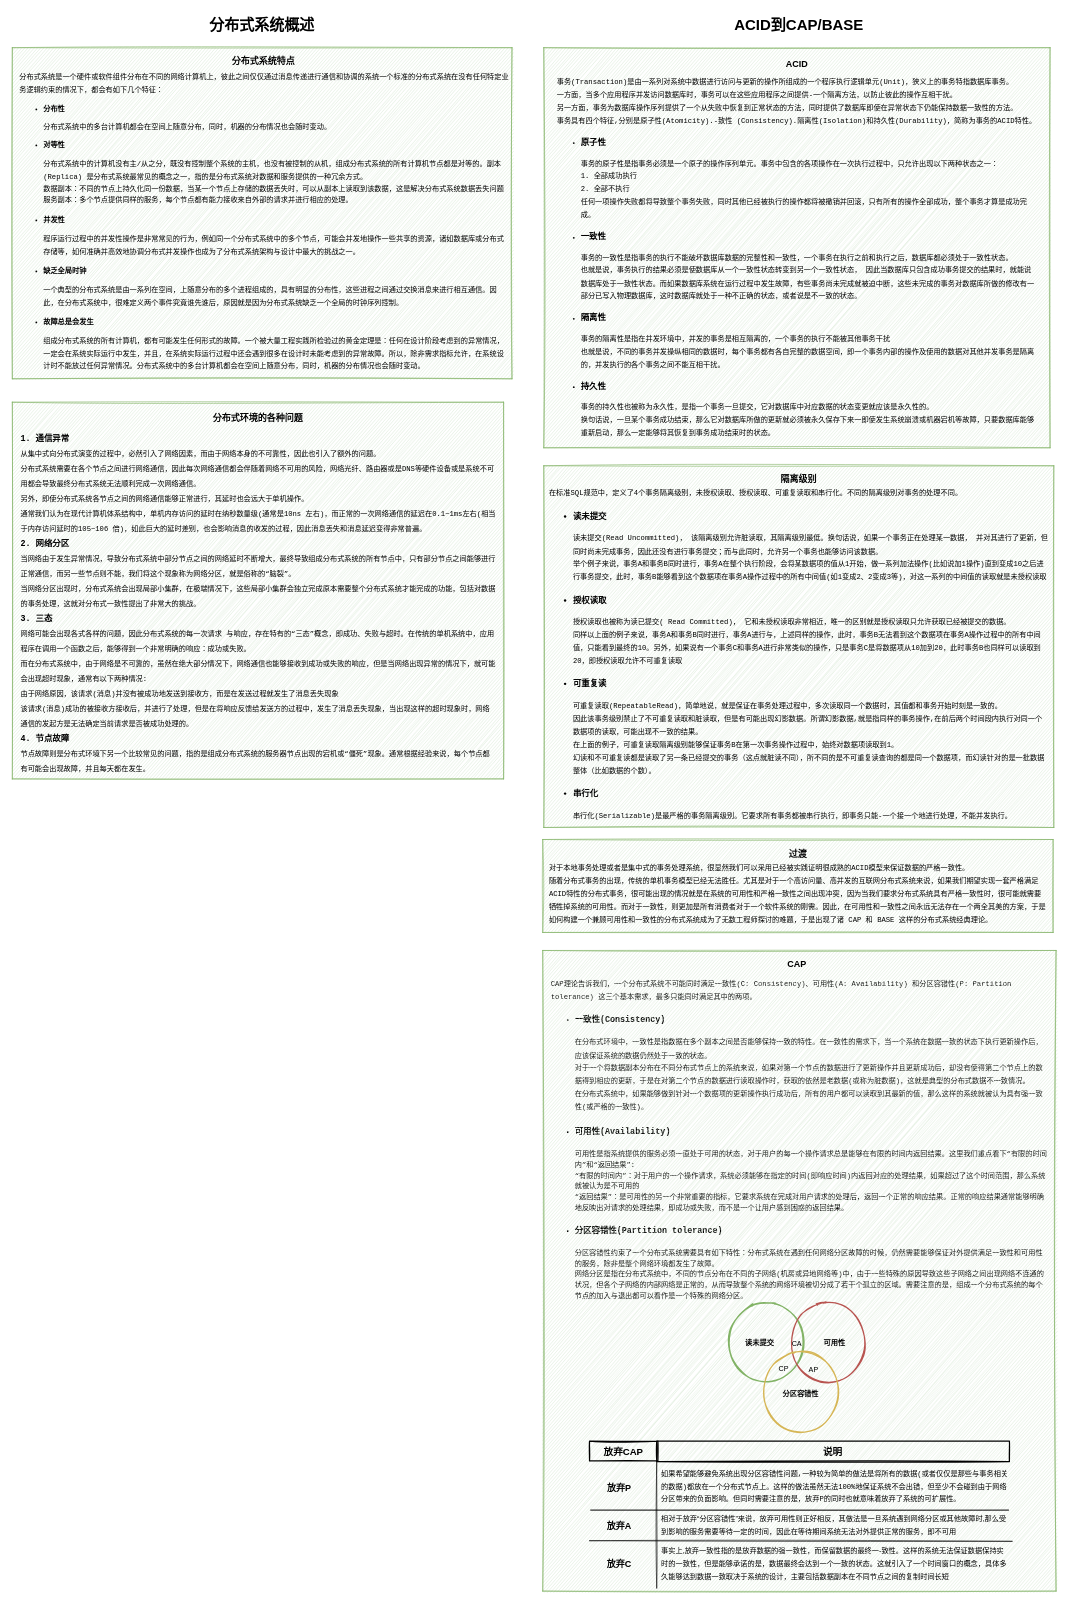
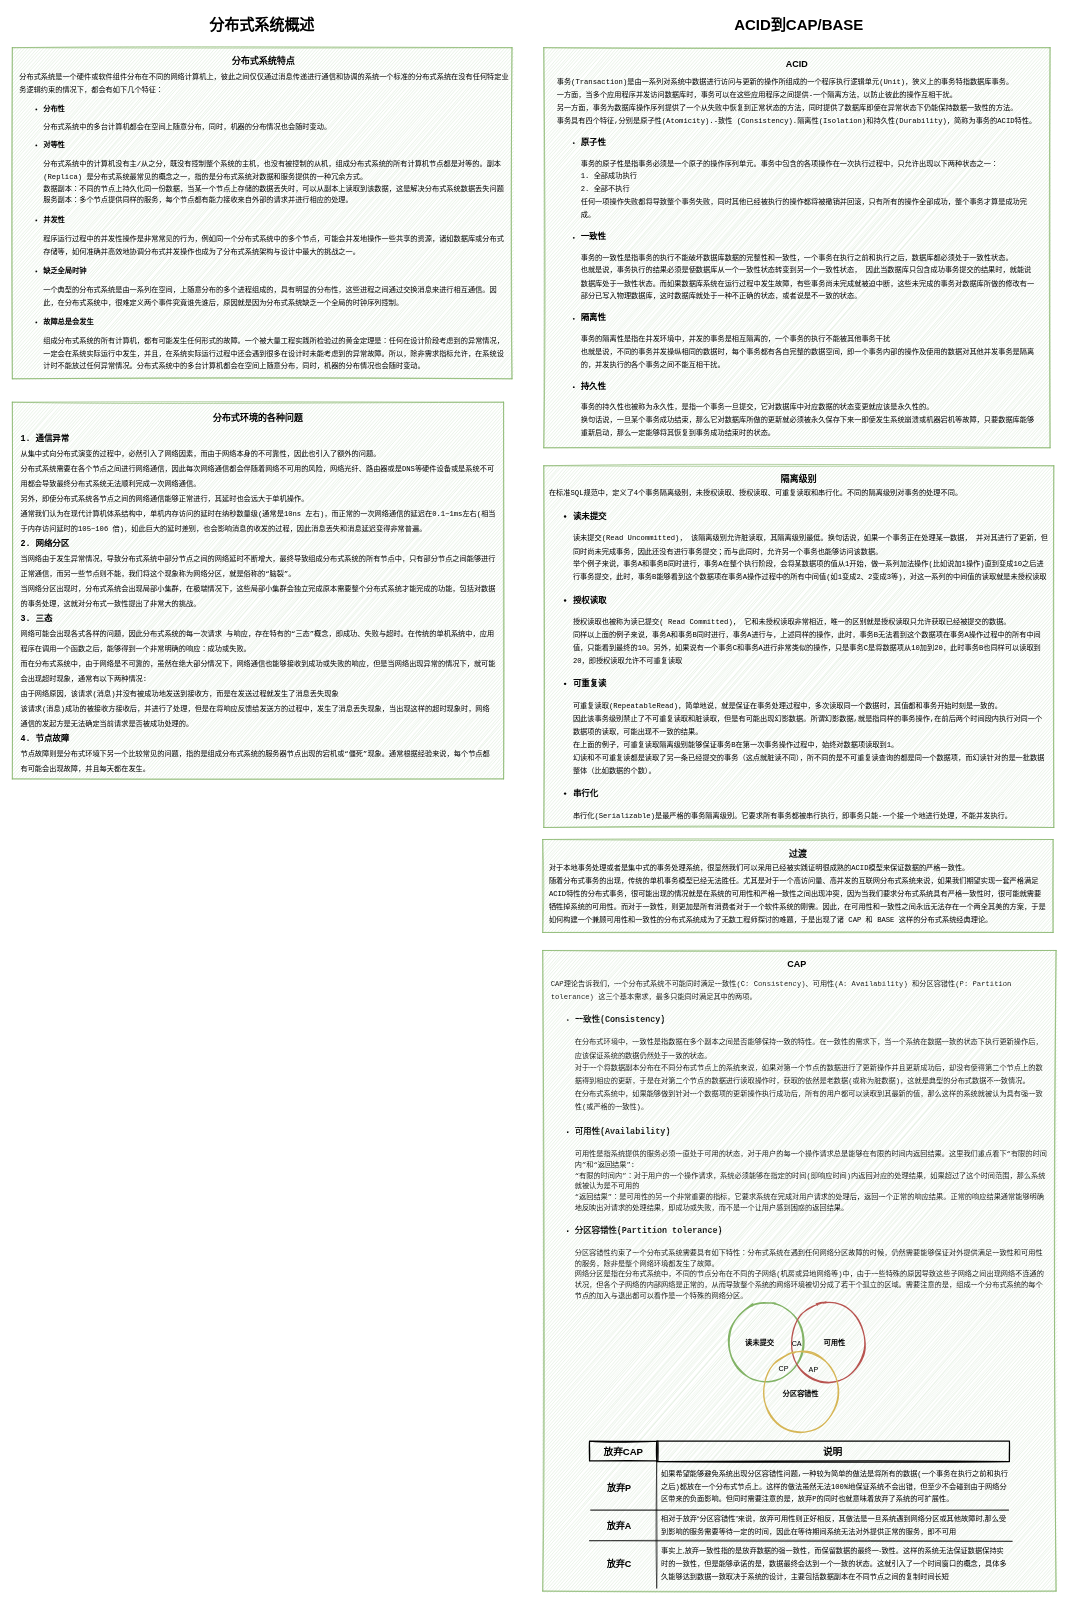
(835, 1488) -> (835, 1488)
